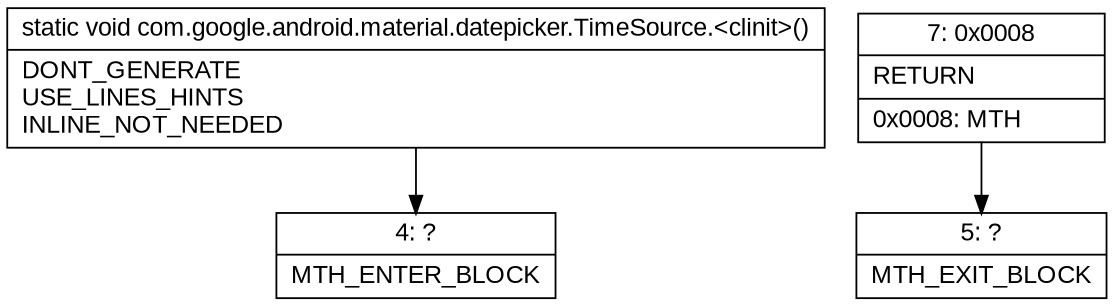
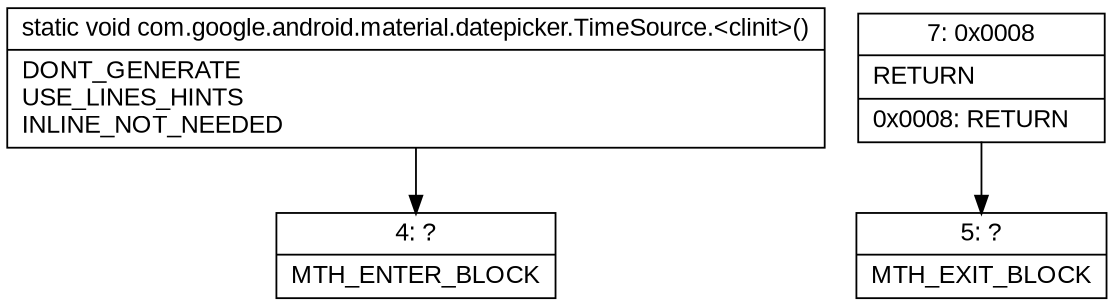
(958, 120) -> (981, 120)
